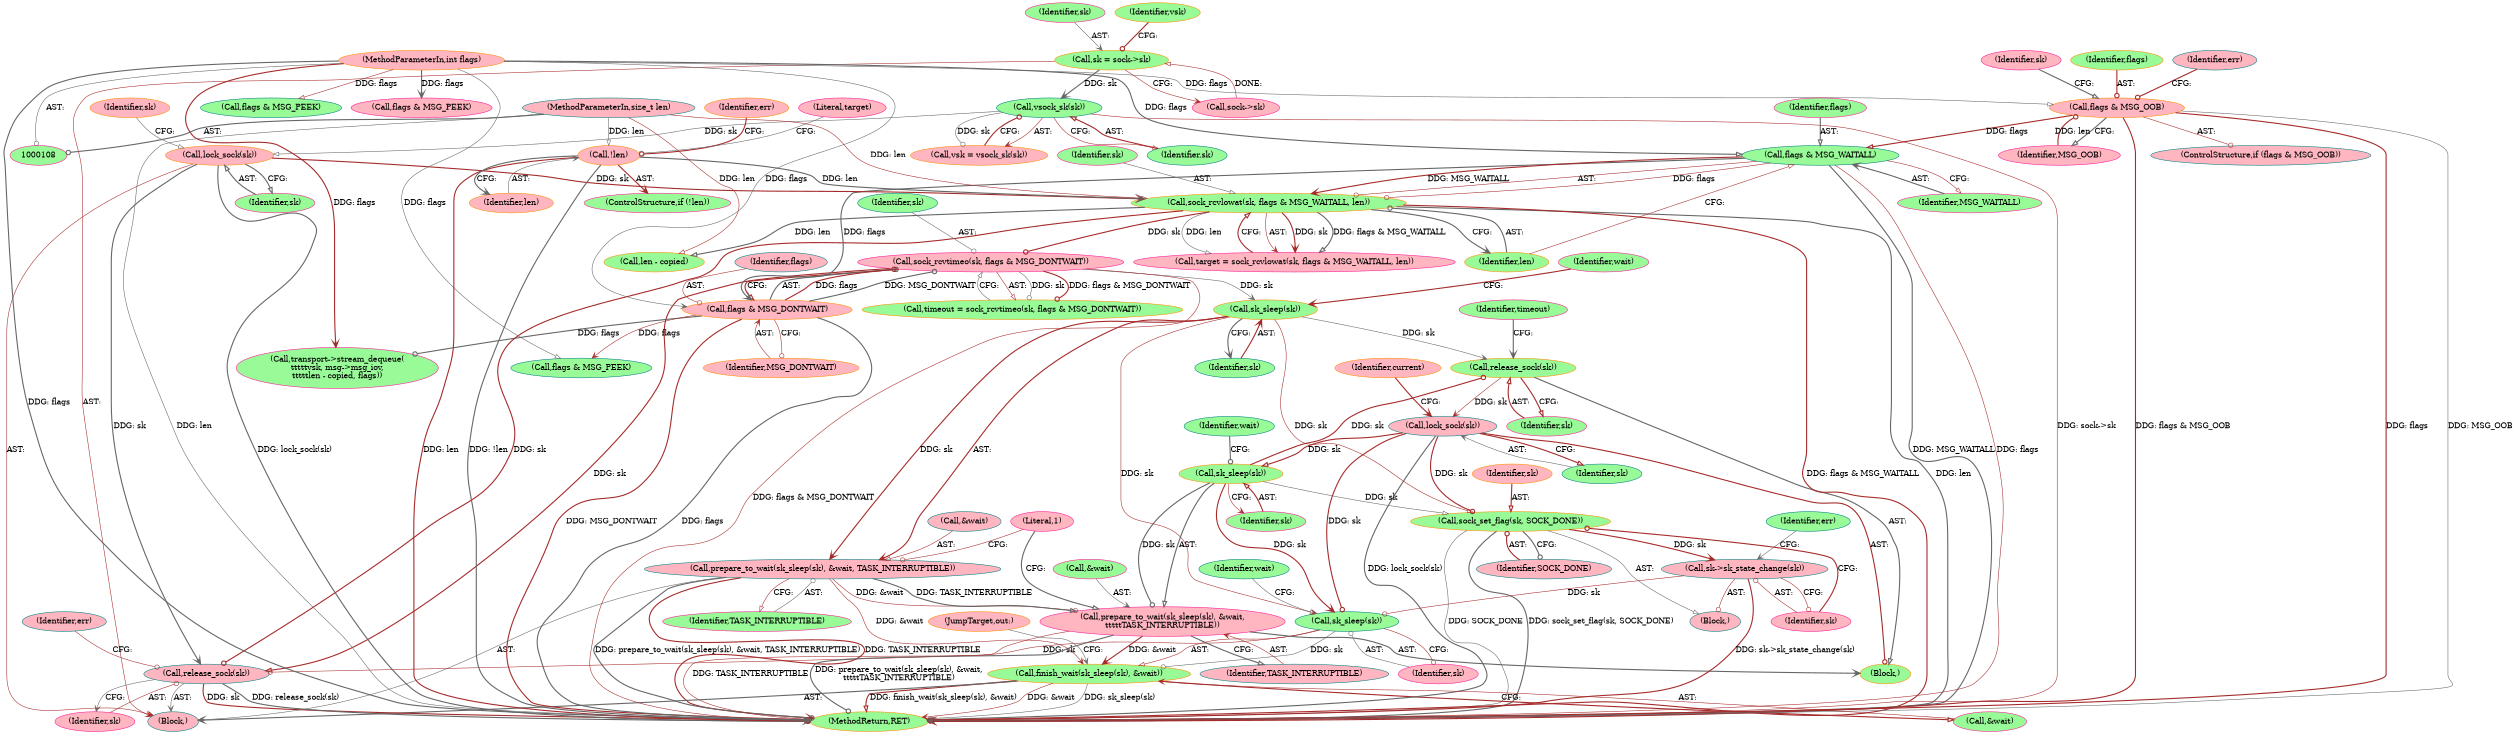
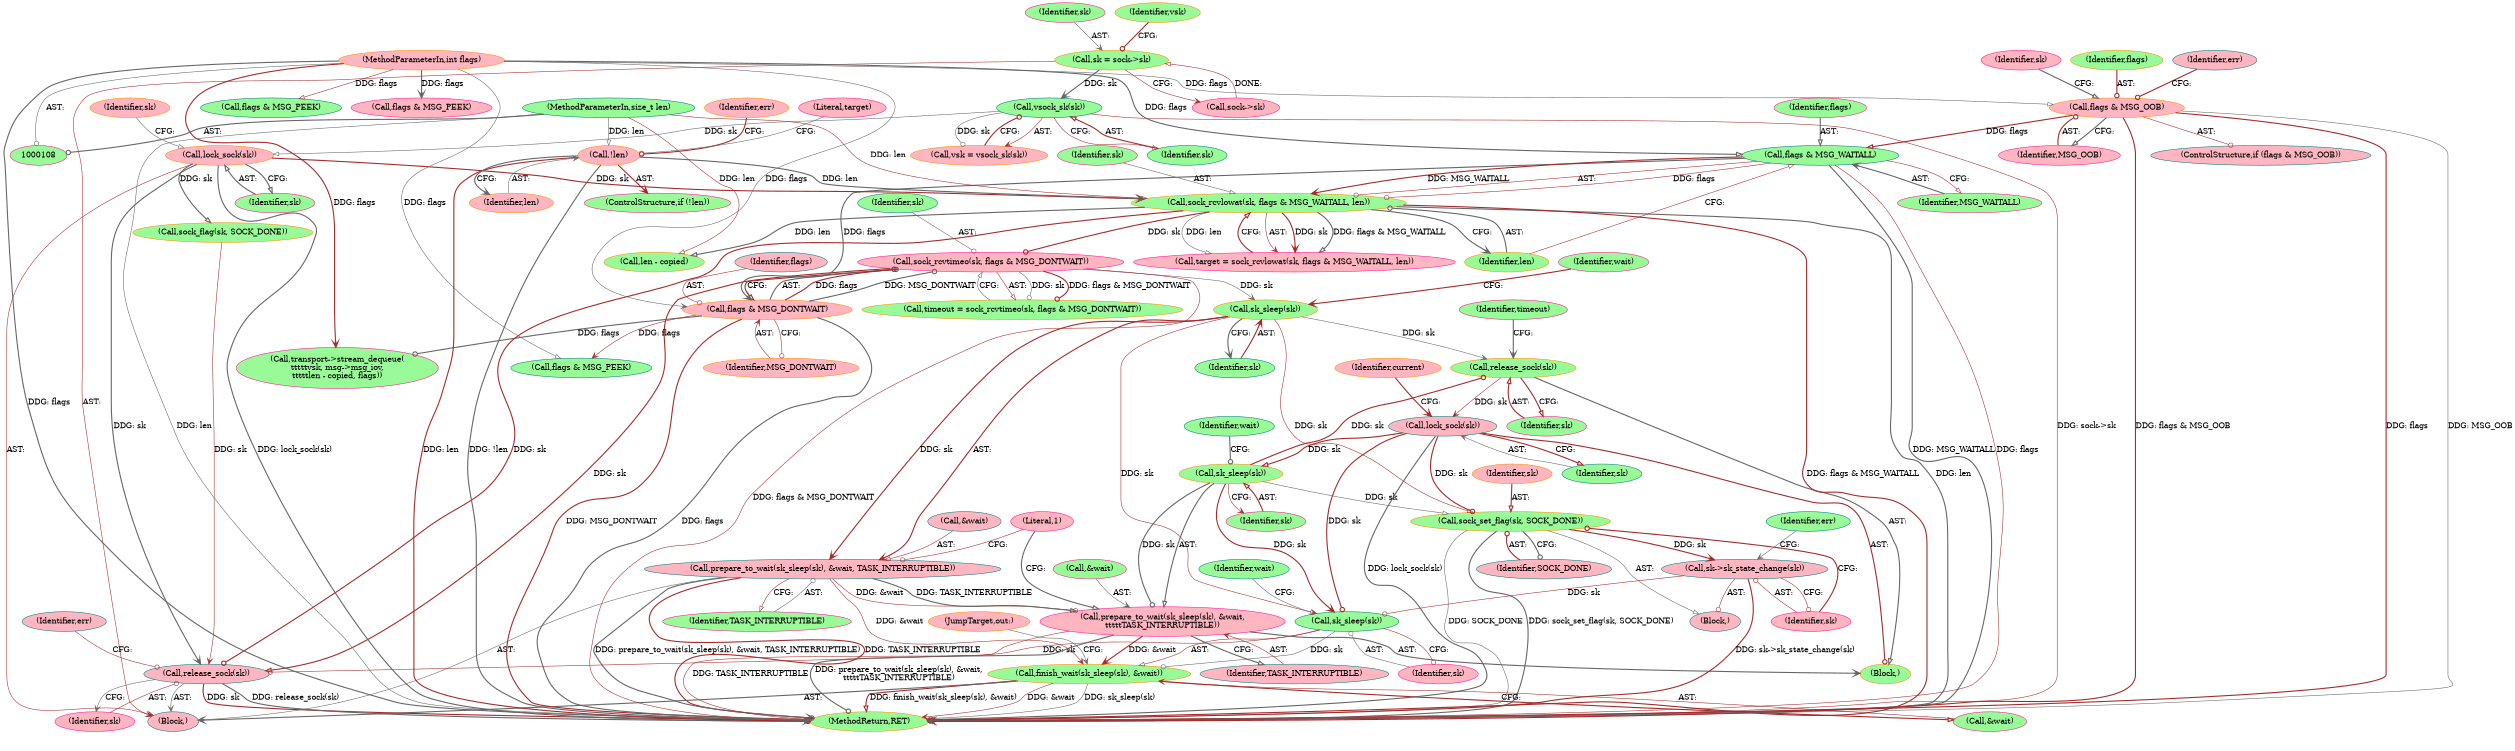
(609, 108) -> (609, 108)
(2073, 132) -> (2073, 132)
none -> (223, 233)
